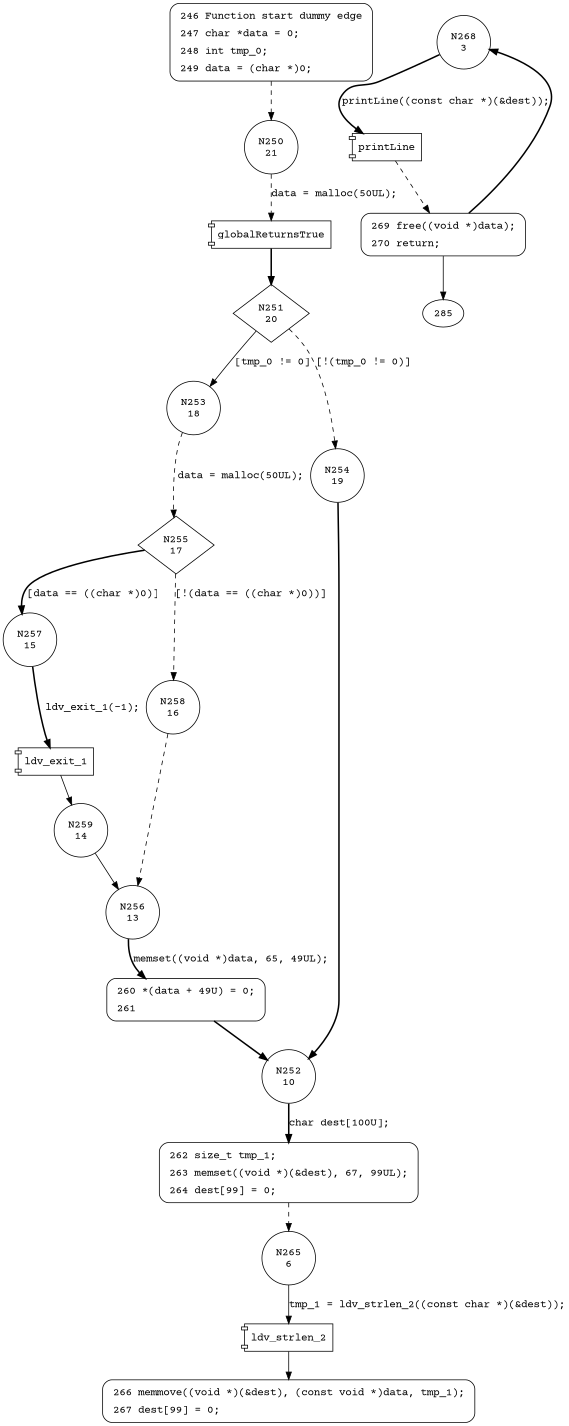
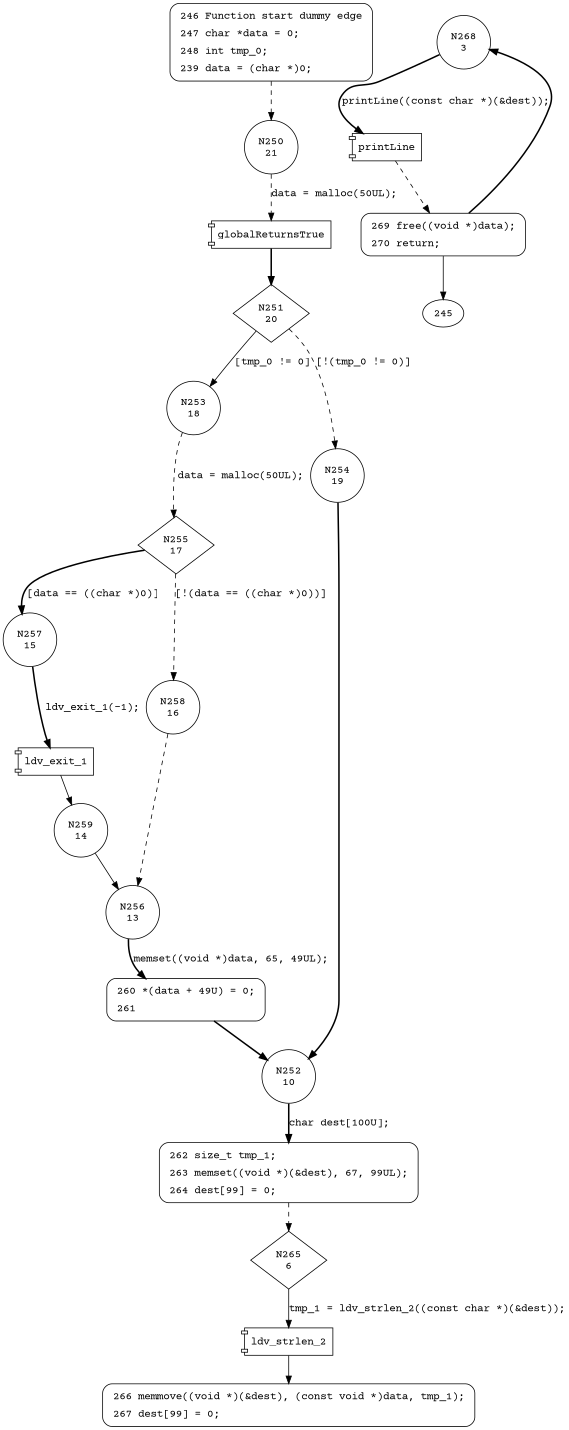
(189, 68) -> (189, 68)
(443, 313) -> (443, 313)
(289, 1258) -> (289, 1260)
